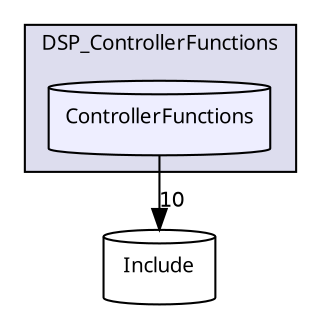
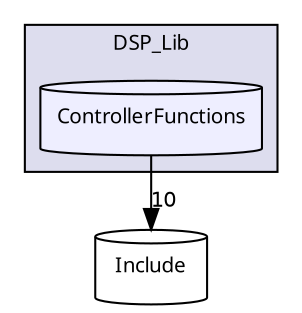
(160, 45) -> (151, 45)
